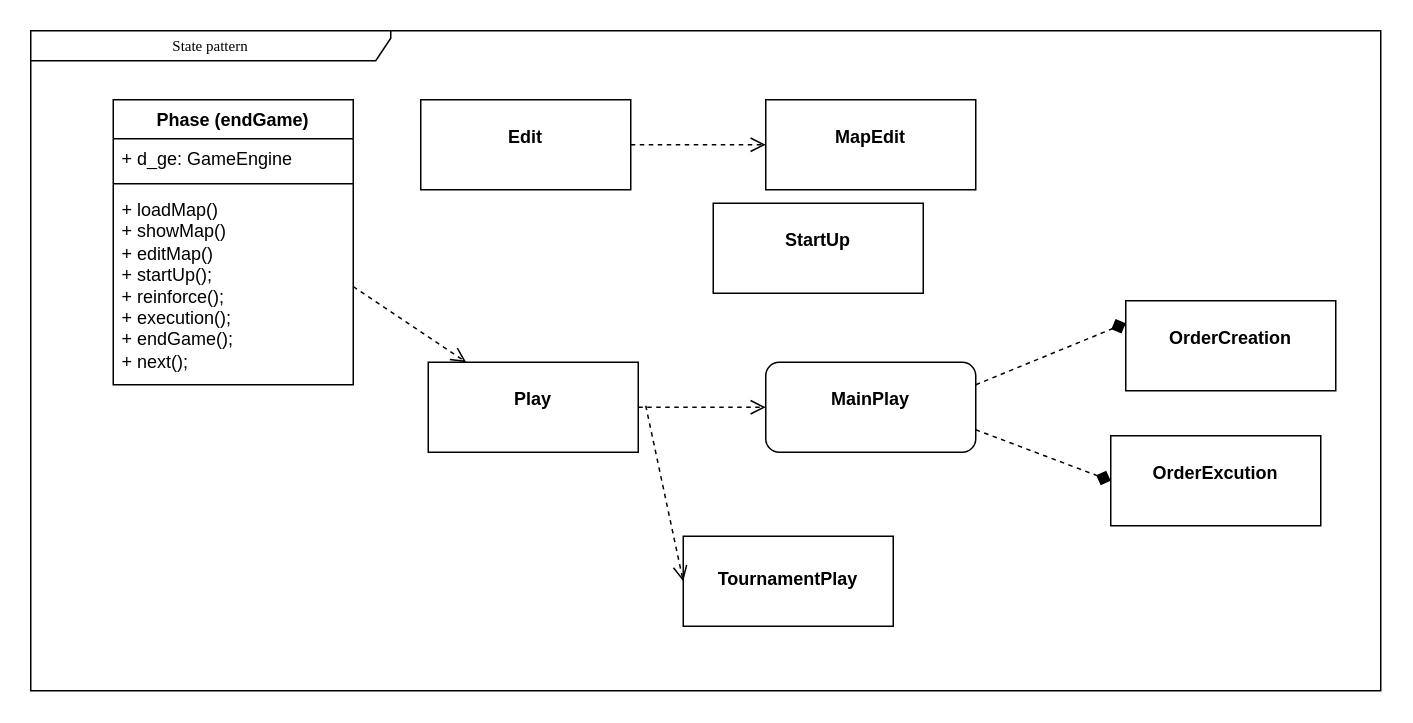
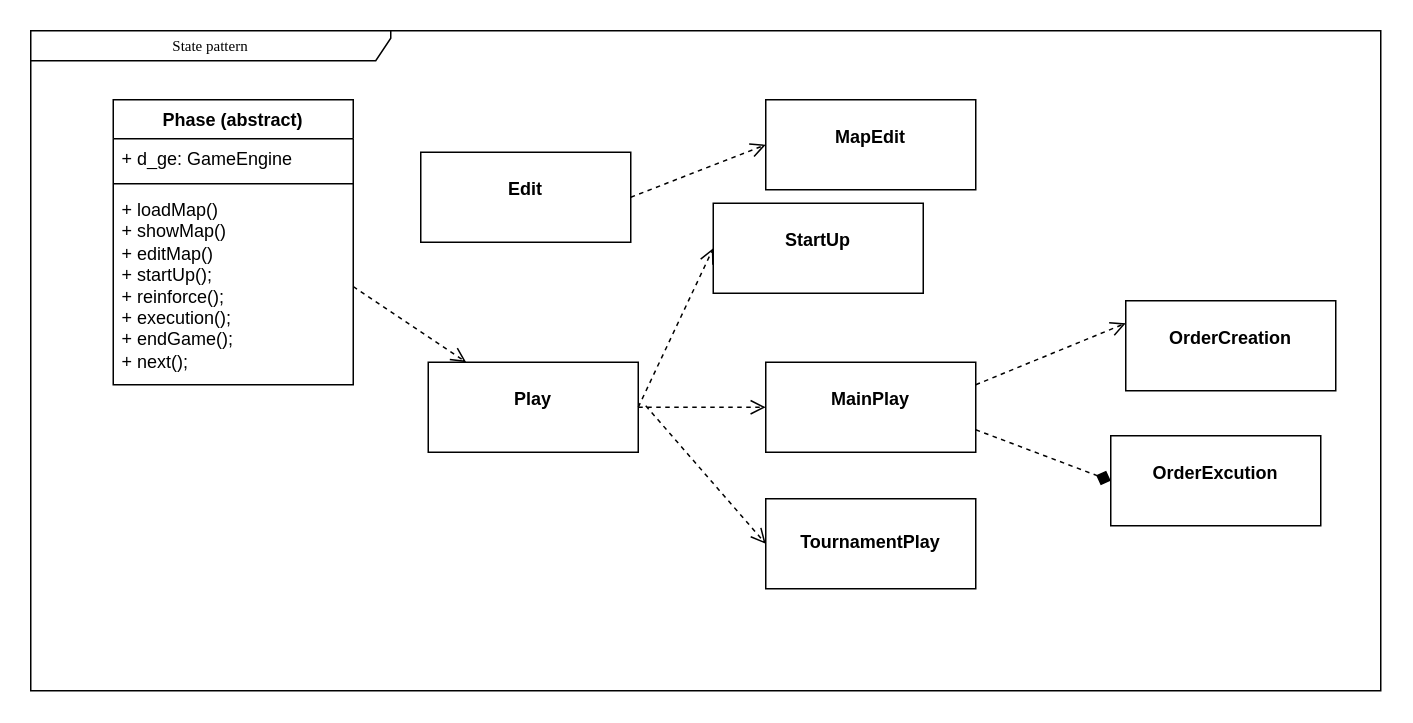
(233, 121) -> (233, 121)
(526, 145) -> (526, 197)
none -> (675, 328)
(1111, 329) -> (1116, 327)
(871, 407) -> (871, 407)
(788, 581) -> (871, 544)
